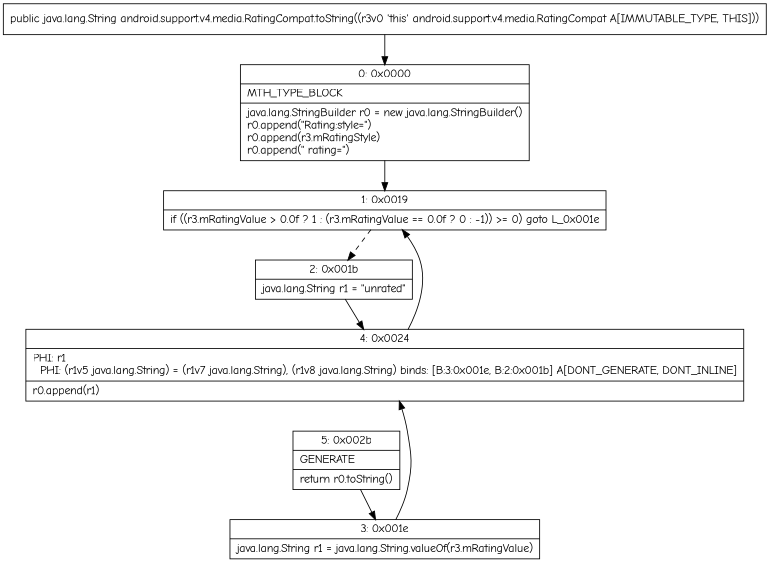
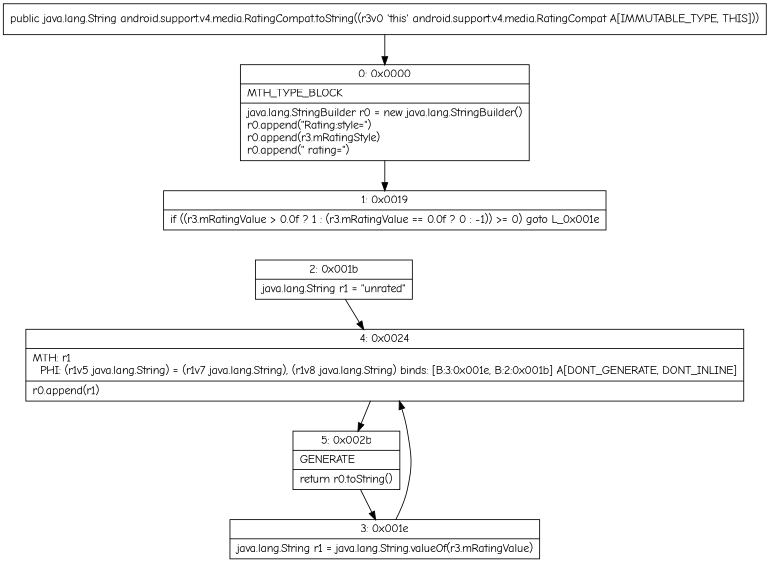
(362, 242) -> none
(422, 283) -> (366, 412)
(51, 358) -> (54, 358)
